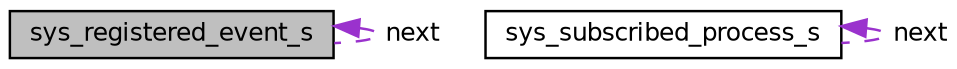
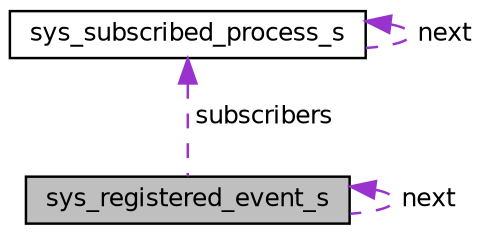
none -> (188, 130)
